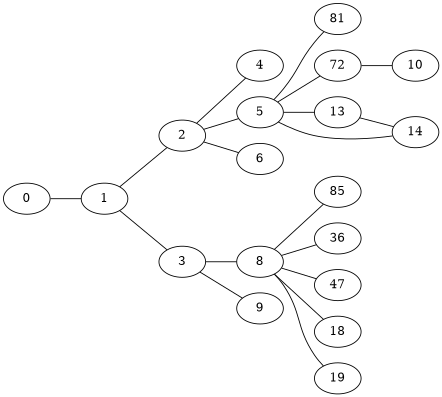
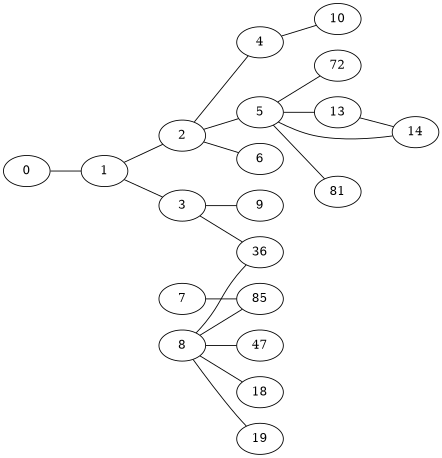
(377, 66) -> (299, 31)
(221, 262) -> (221, 229)
none -> (182, 299)
